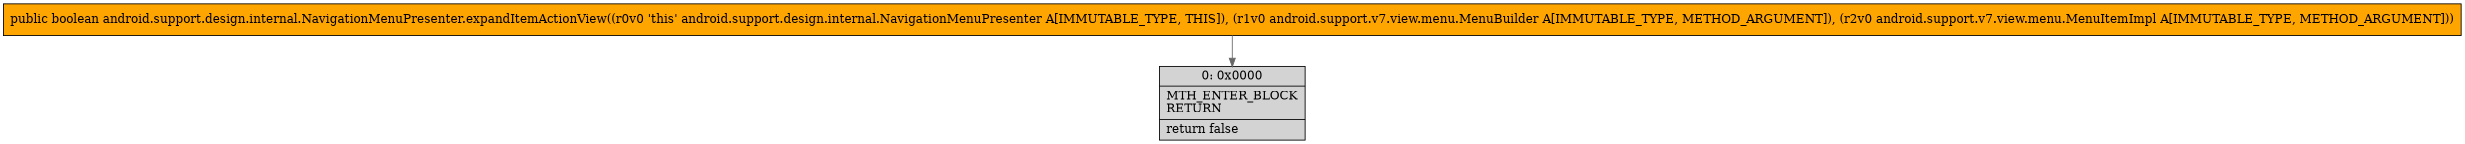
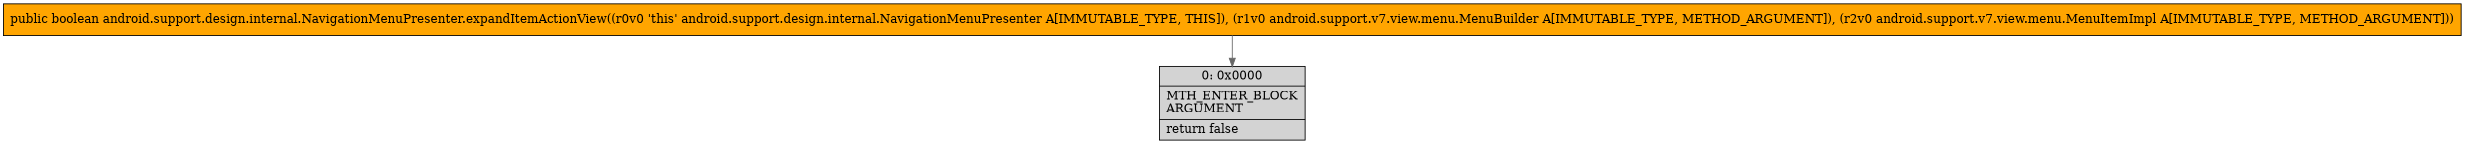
(1194, 109) -> (1205, 109)
